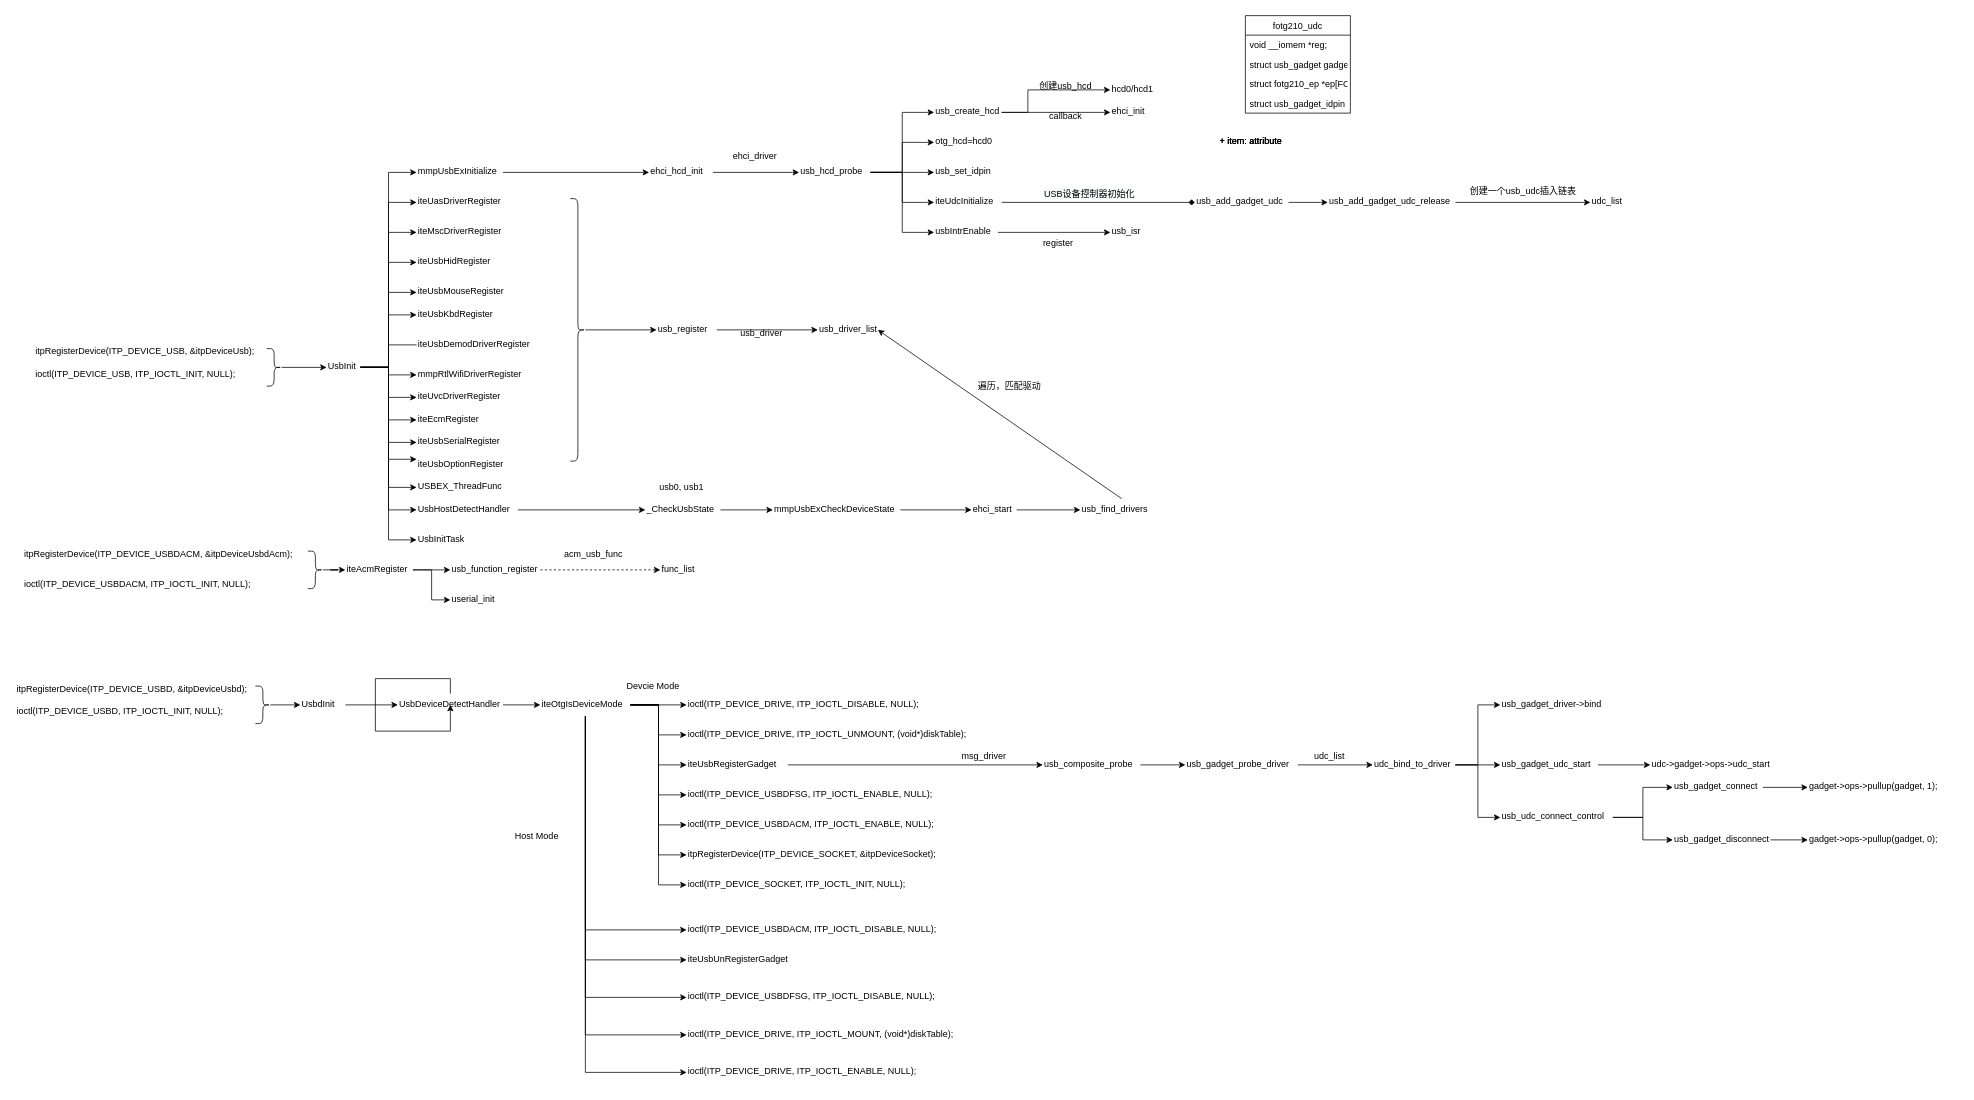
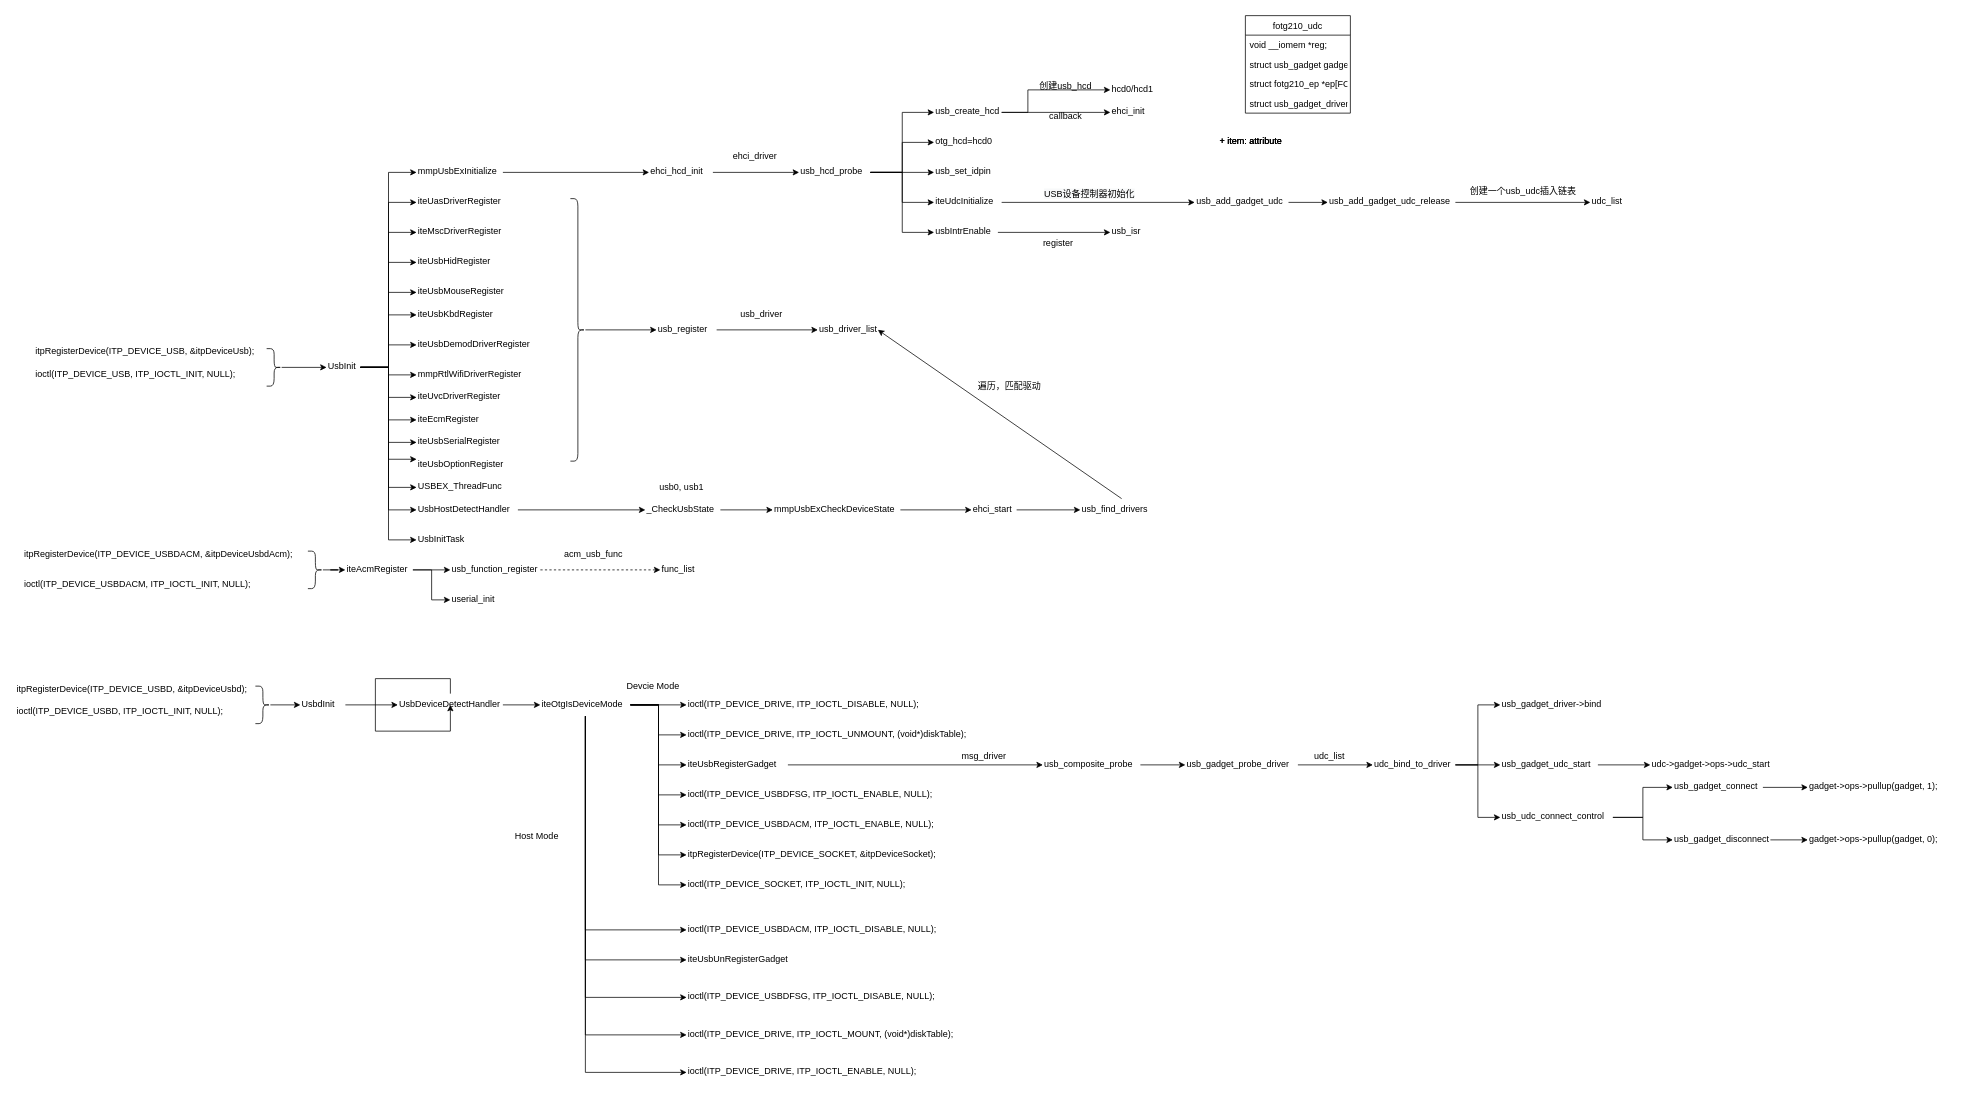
(1324, 104) -> (1328, 104)
(1187, 202) -> (1188, 202)
(769, 333) -> (769, 315)
(412, 345) -> (410, 345)
